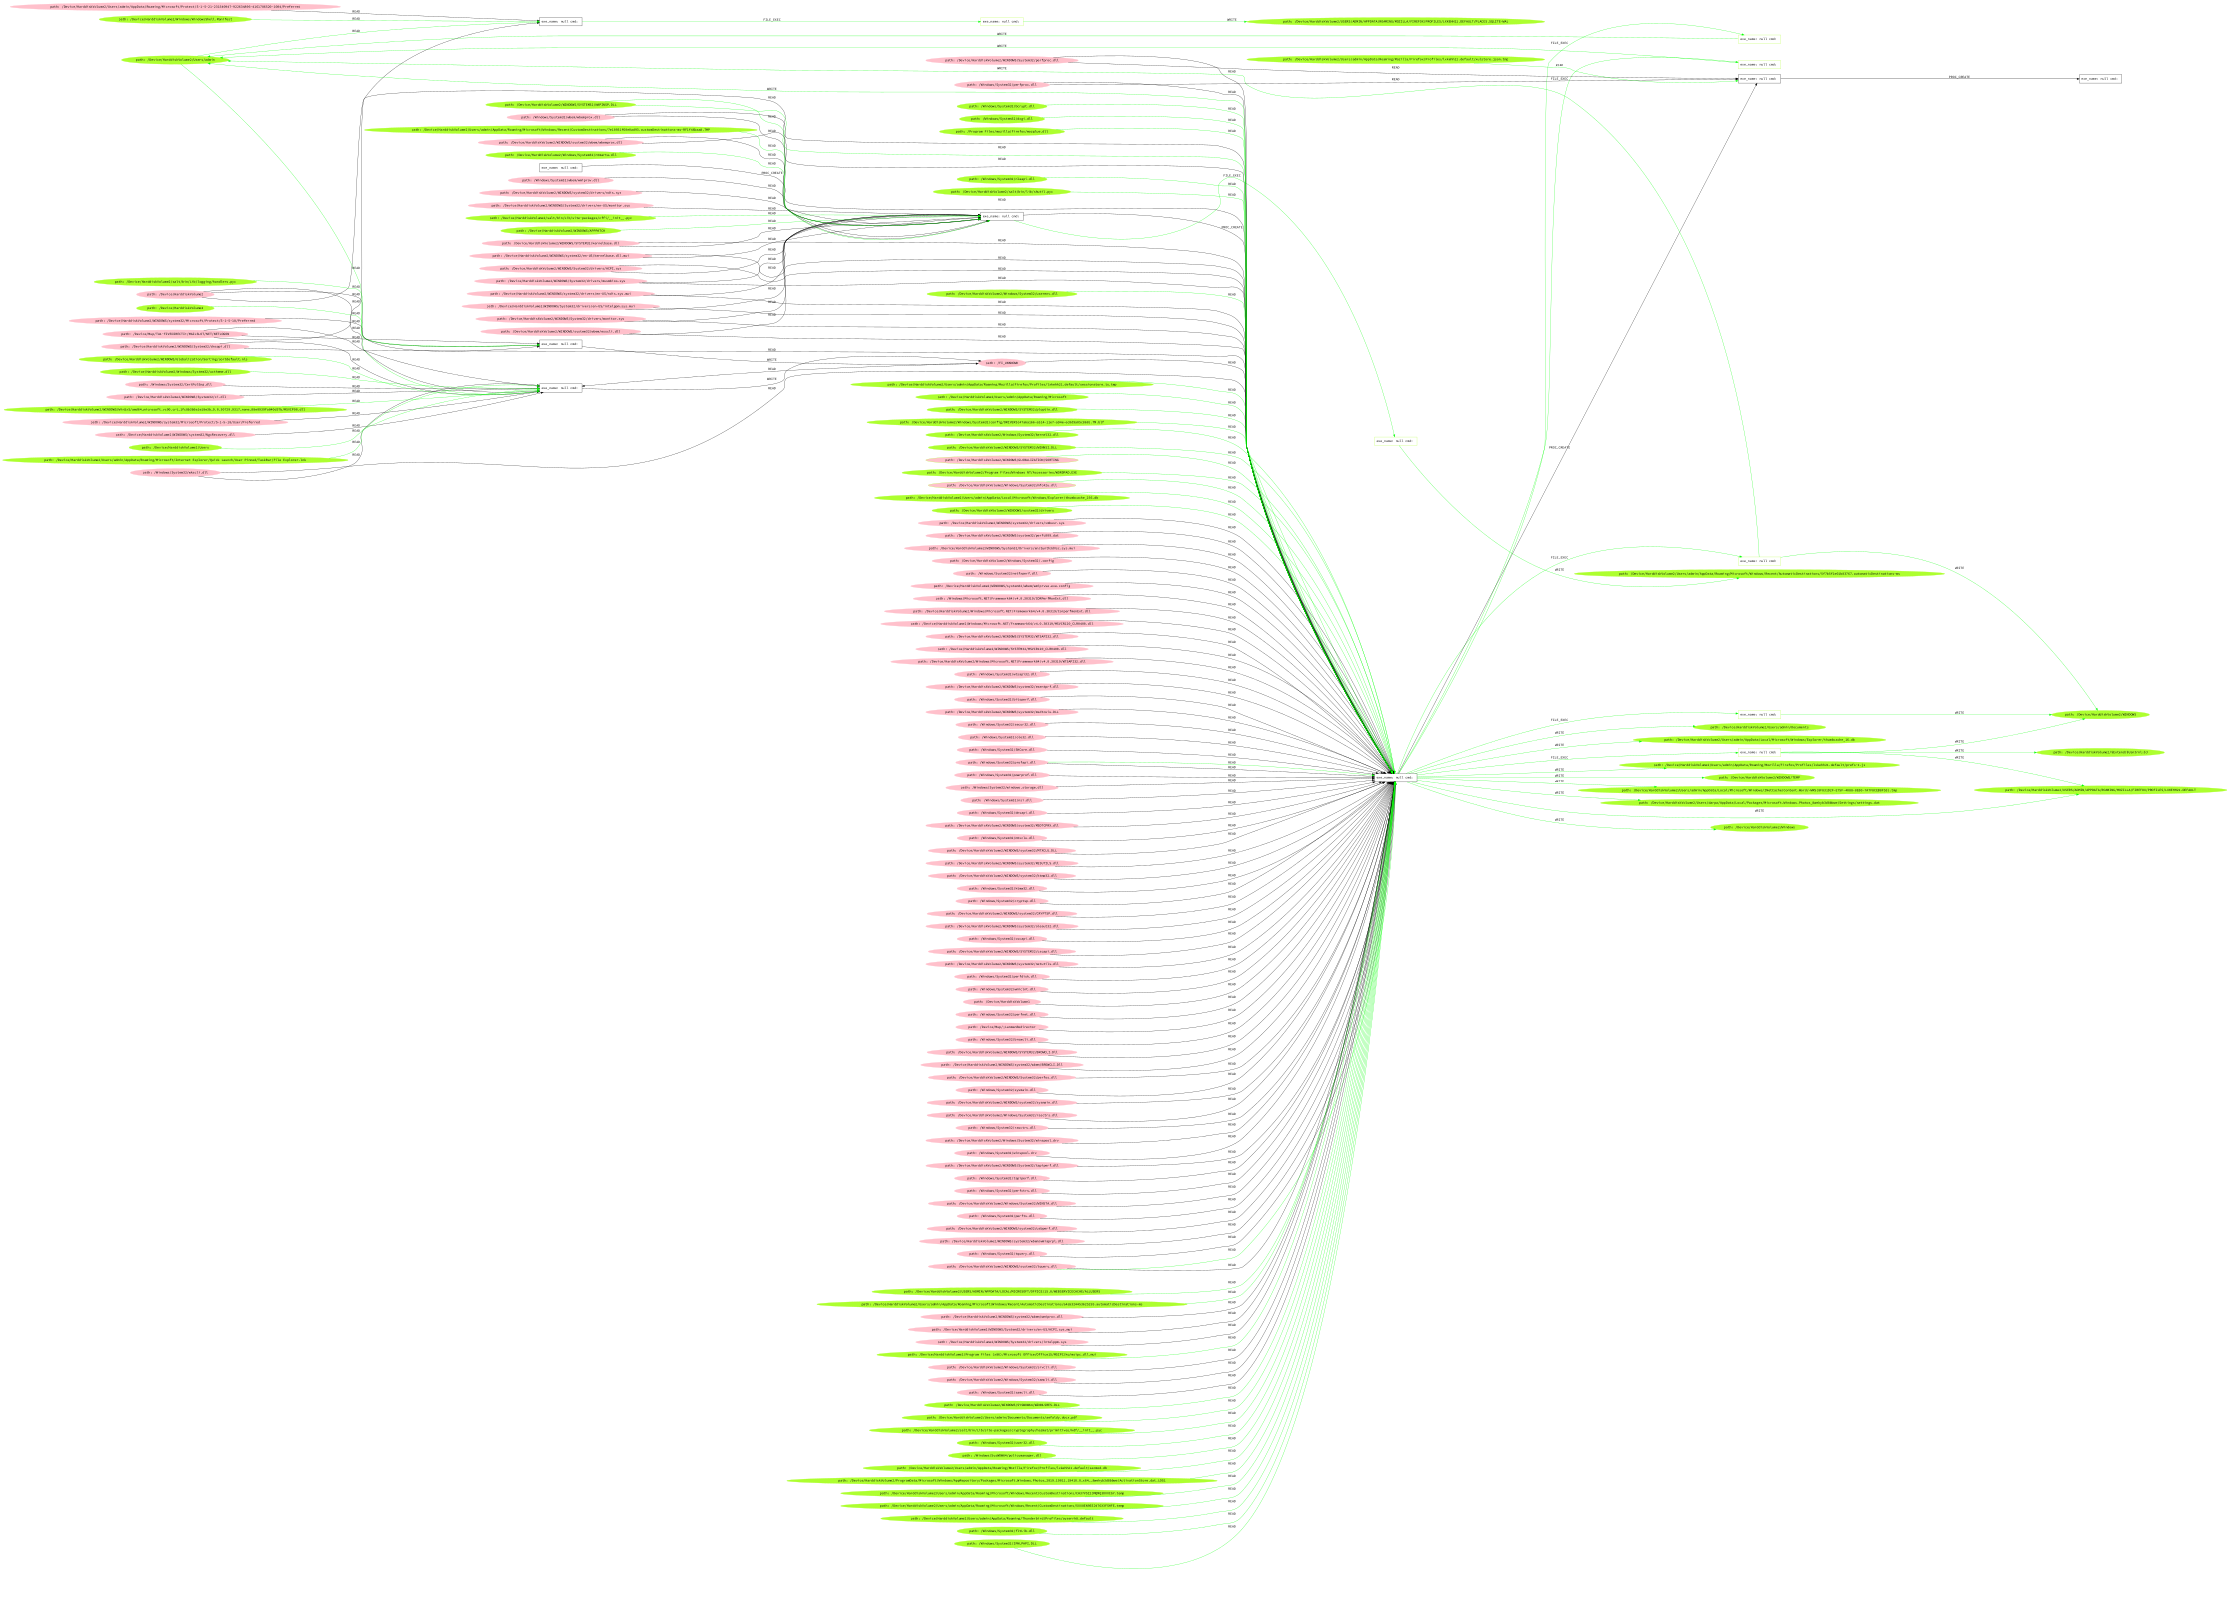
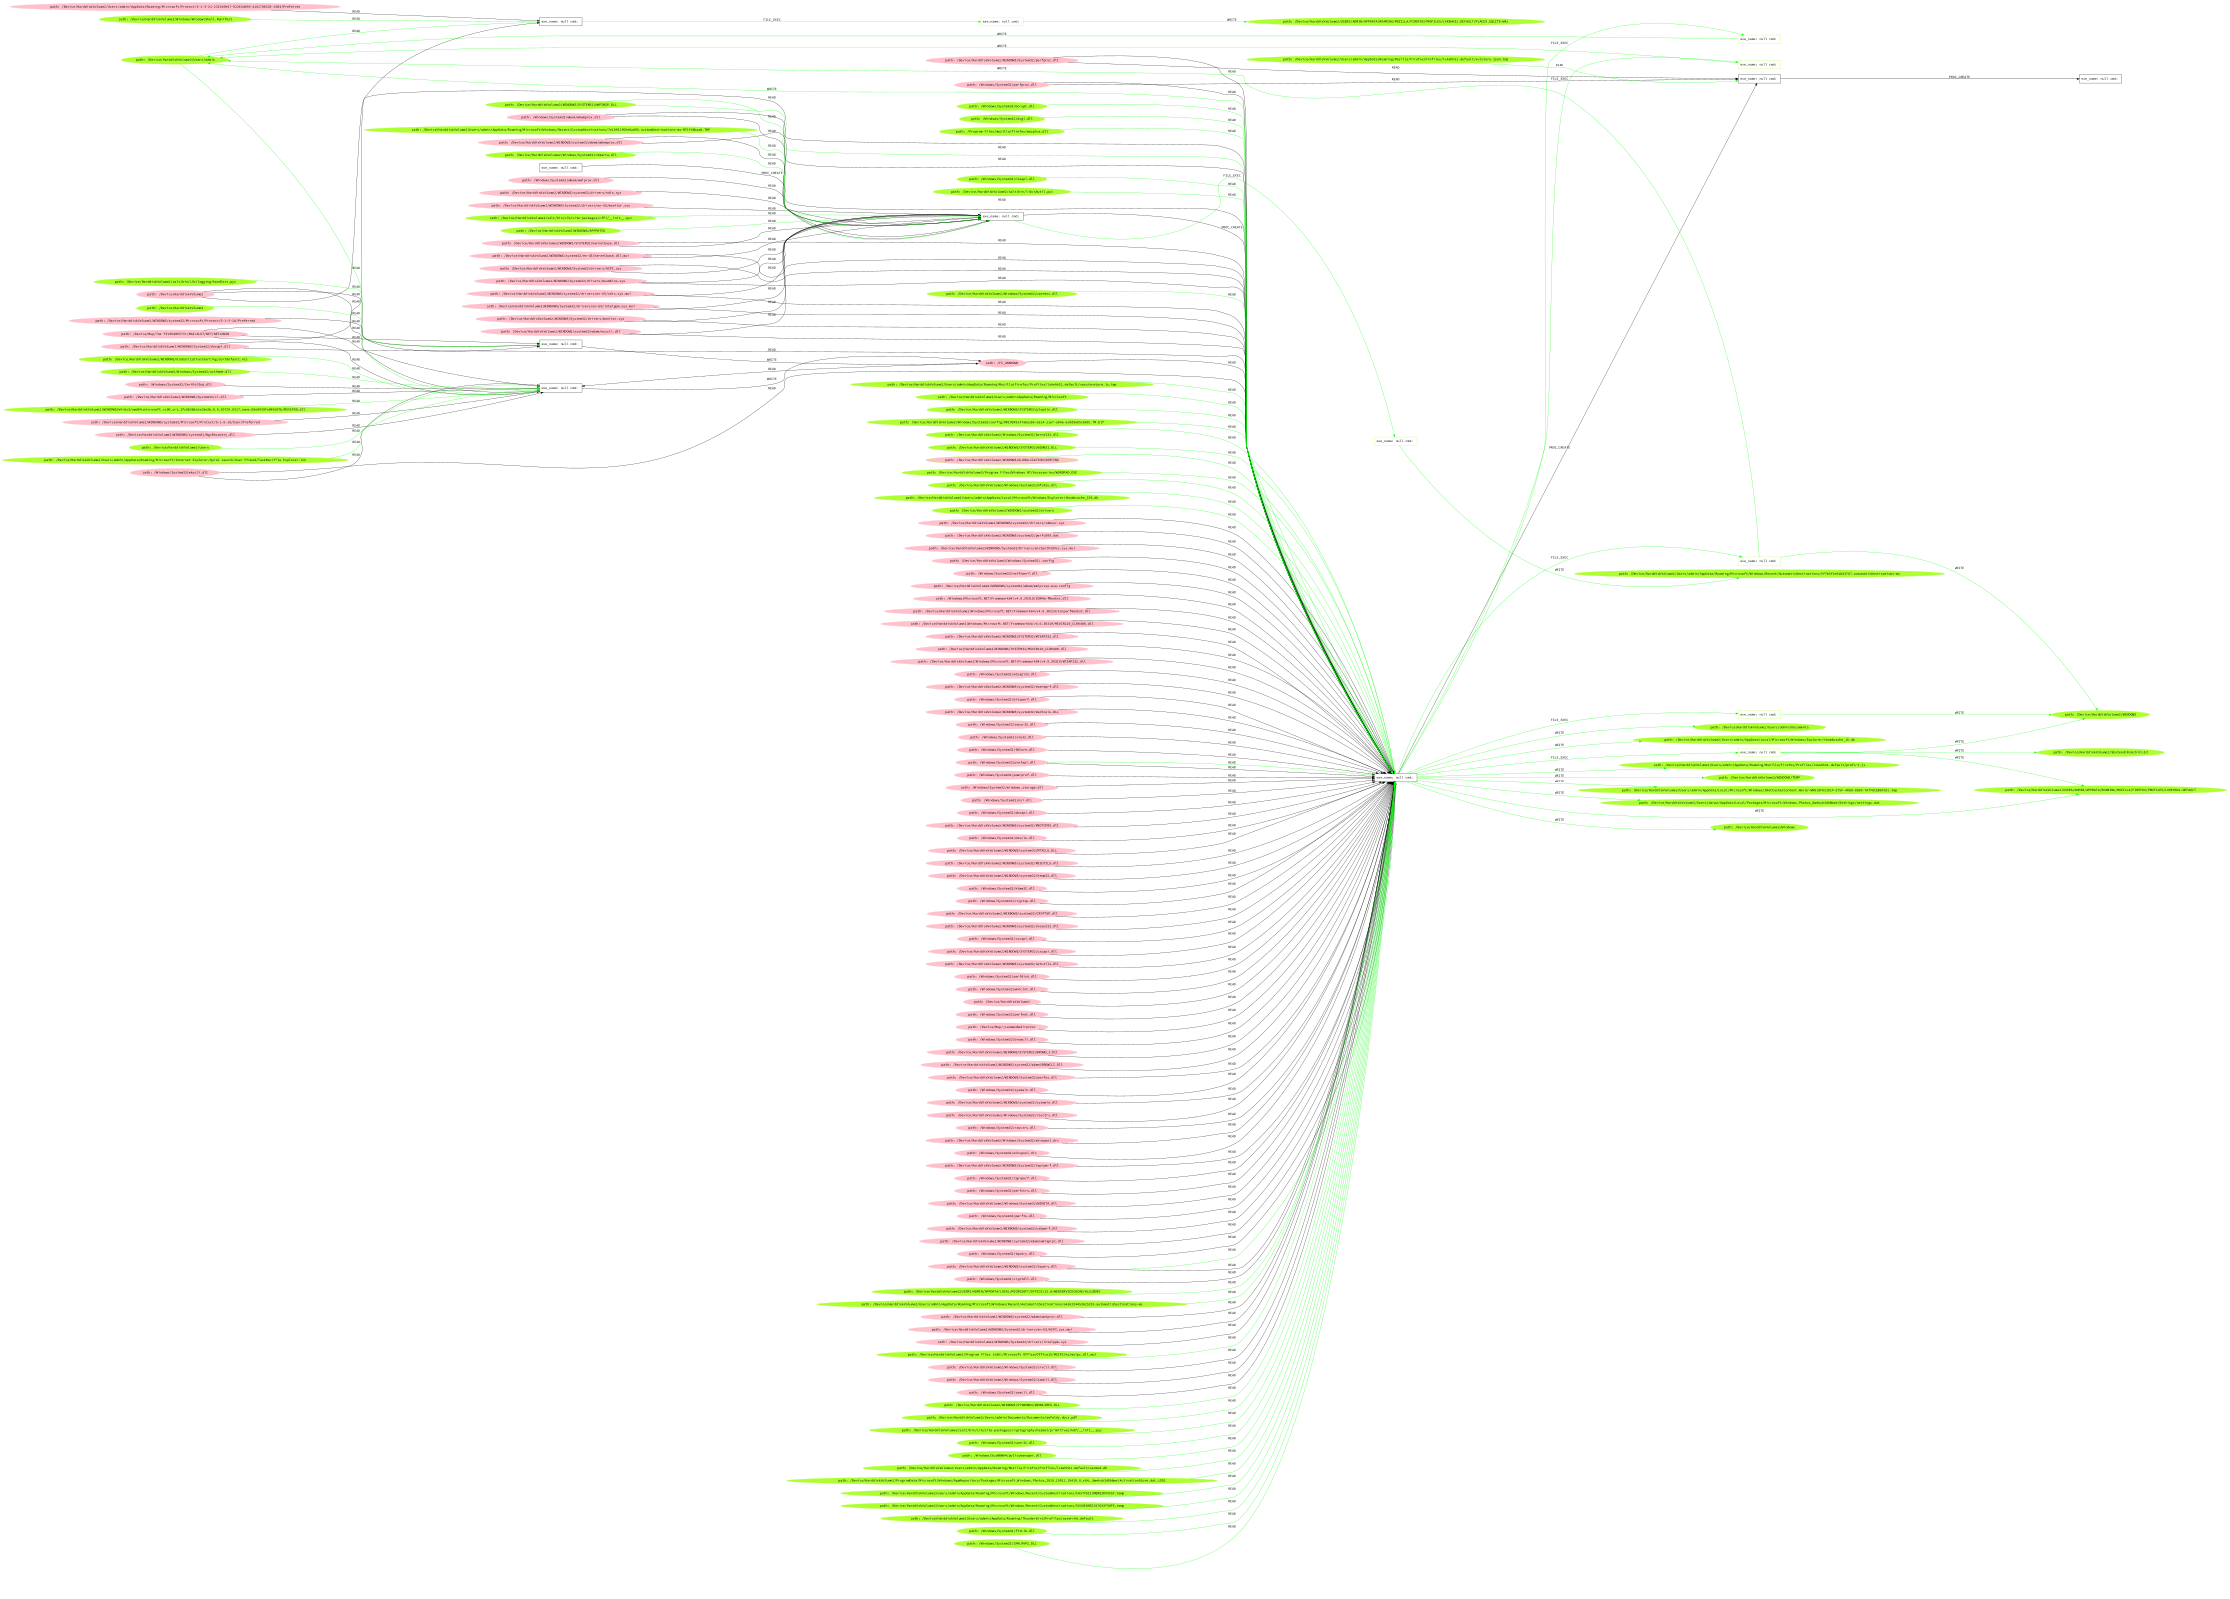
(1002, 485) -> (1002, 485)
none -> (1002, 1279)
